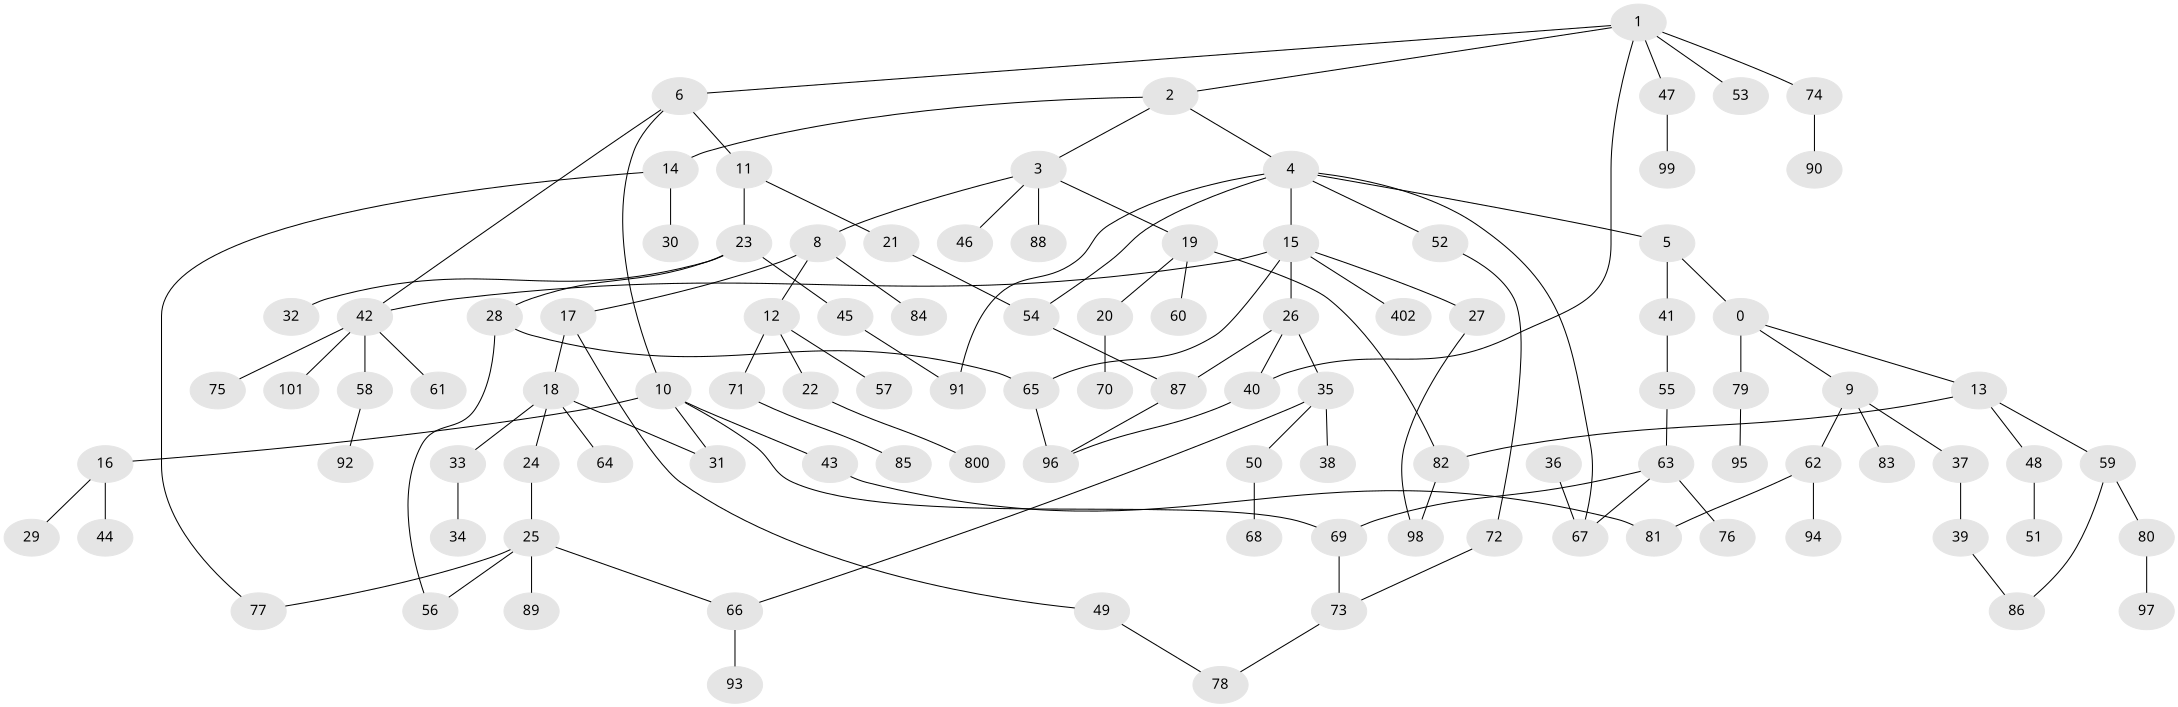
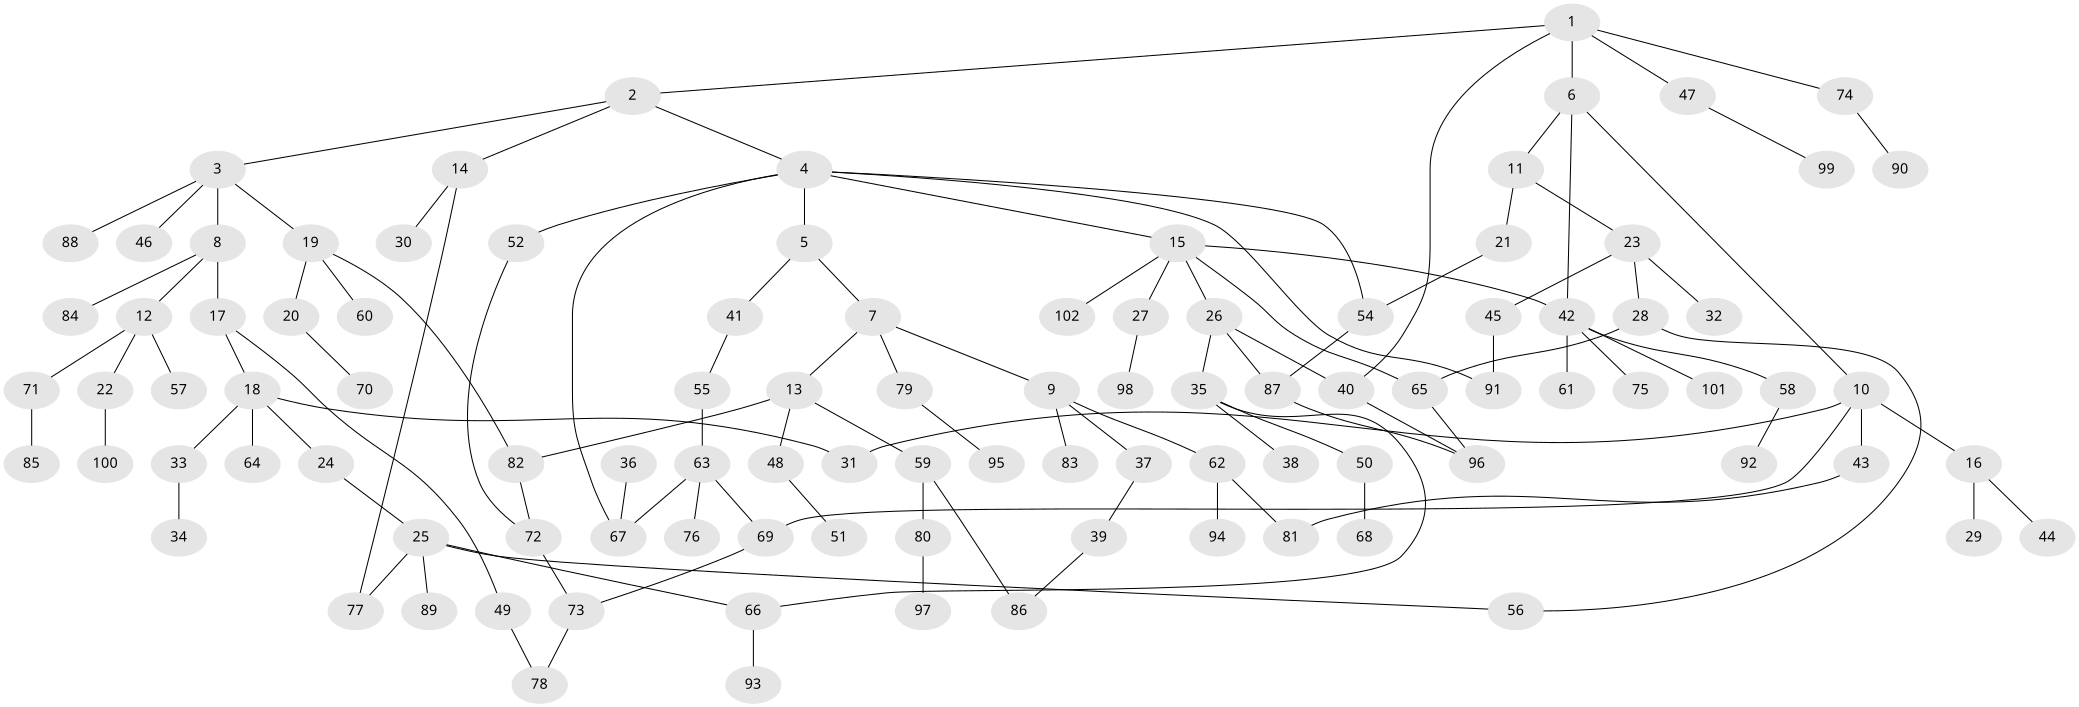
(1741, 96) -> none
(1404, 317) -> (1067, 317)
(1741, 317) -> (873, 317)
(977, 464) -> (105, 464)
(1429, 500) -> (525, 501)
